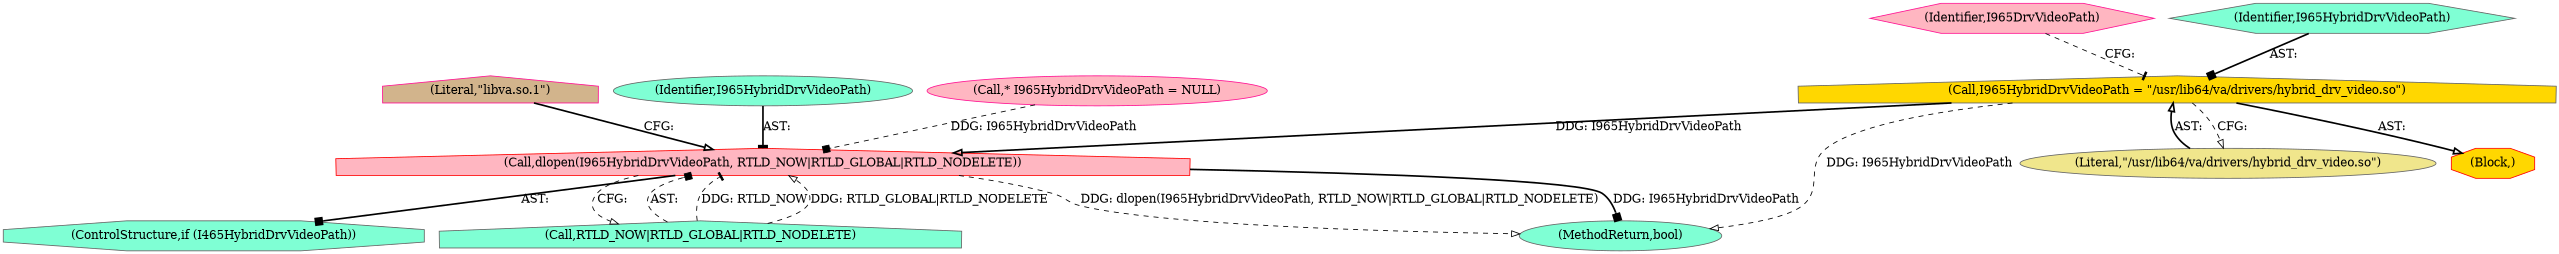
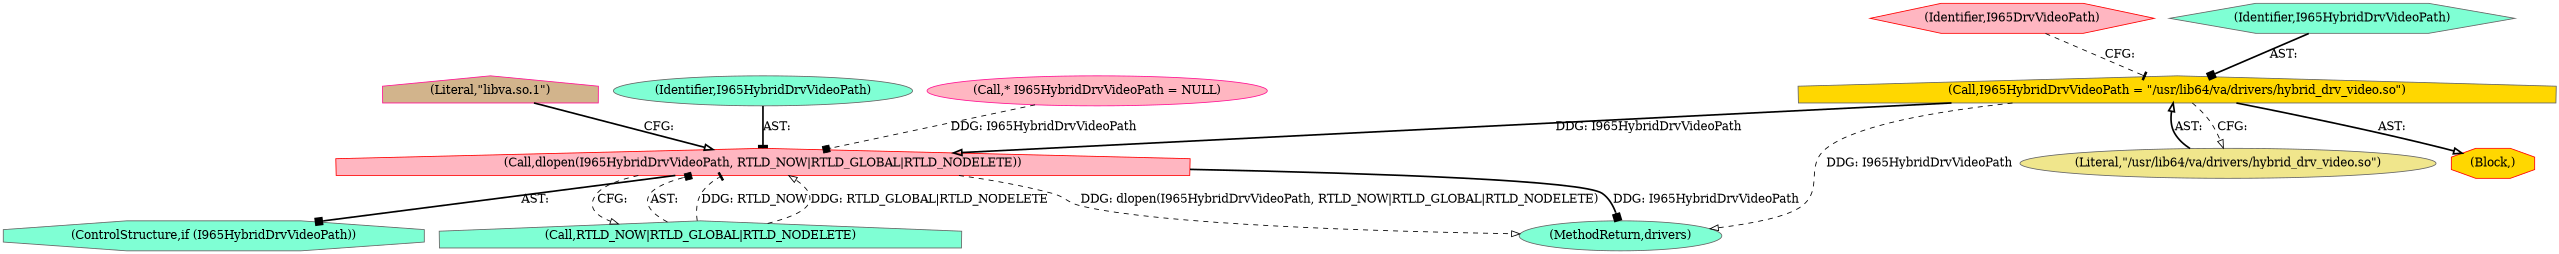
(2012, 18) -> (2012, 18)
(214, 236) -> (214, 236)
(1620, 236) -> (1620, 236)
